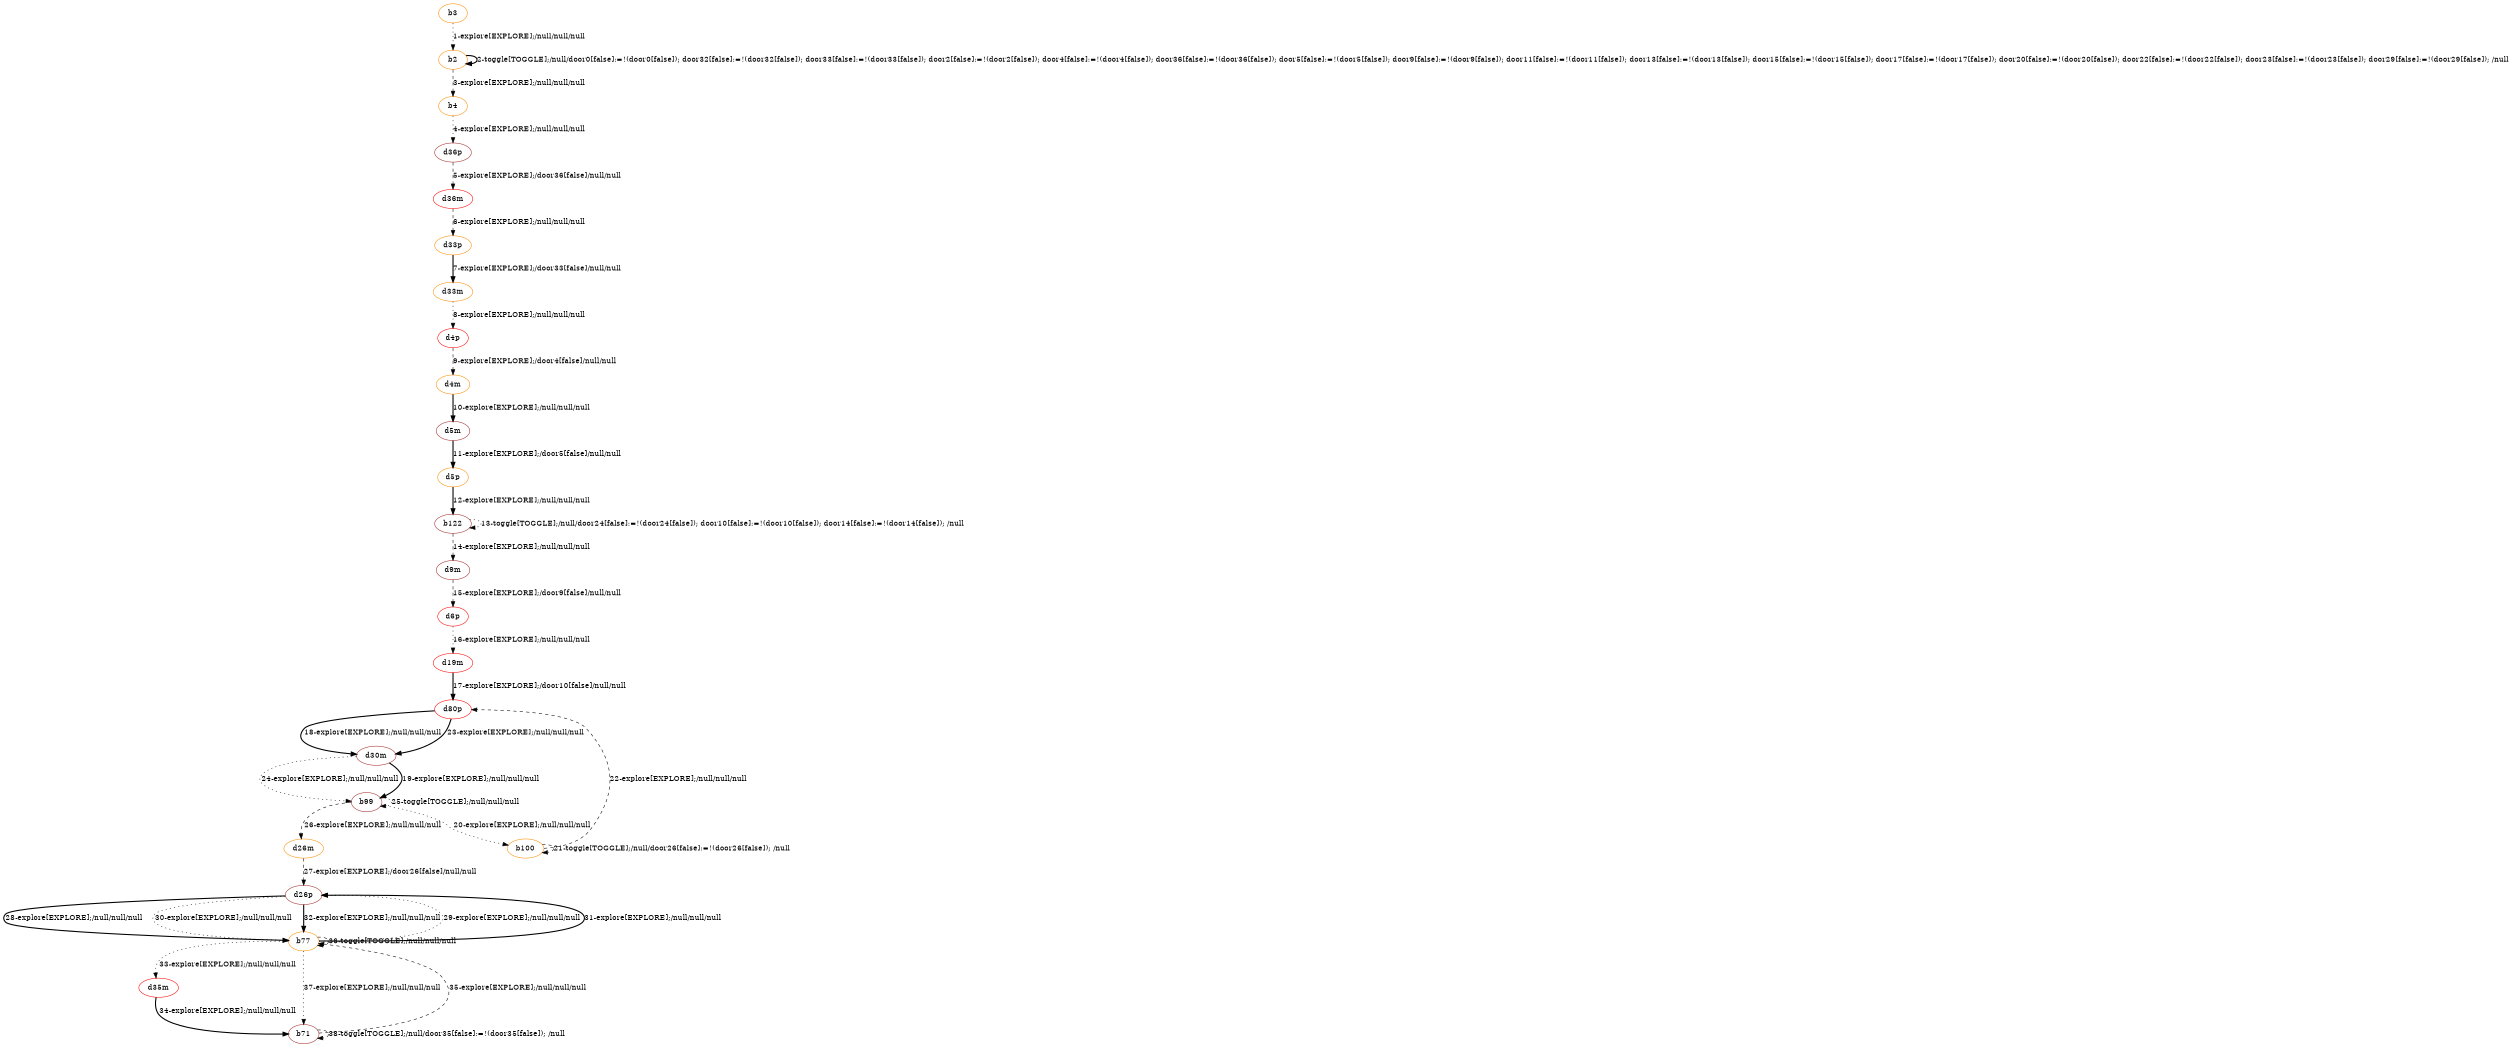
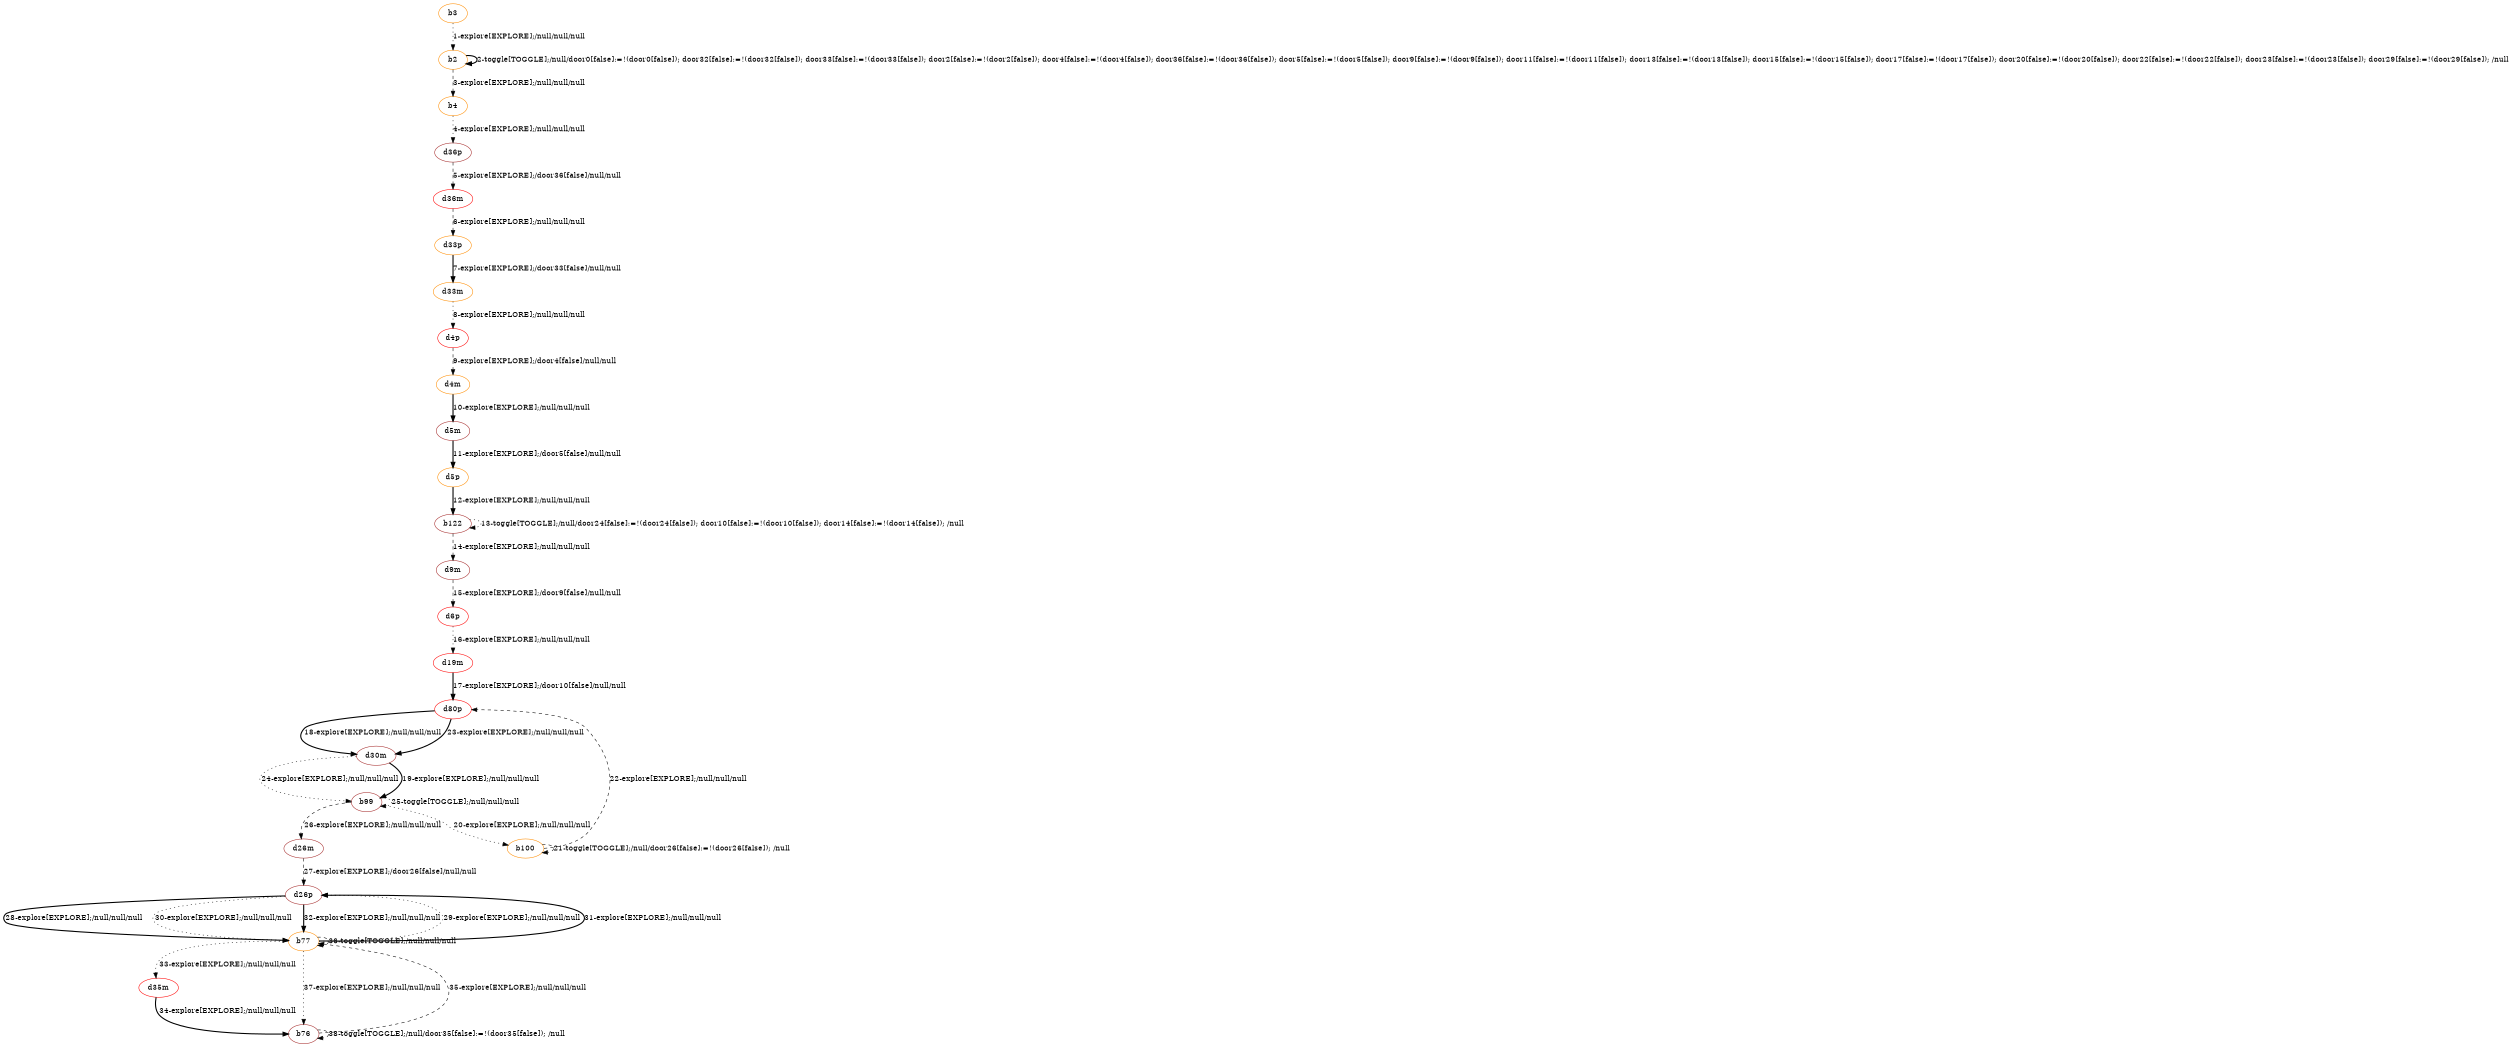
(304, 849) -> (304, 849)
(304, 1034) -> (304, 1034)
